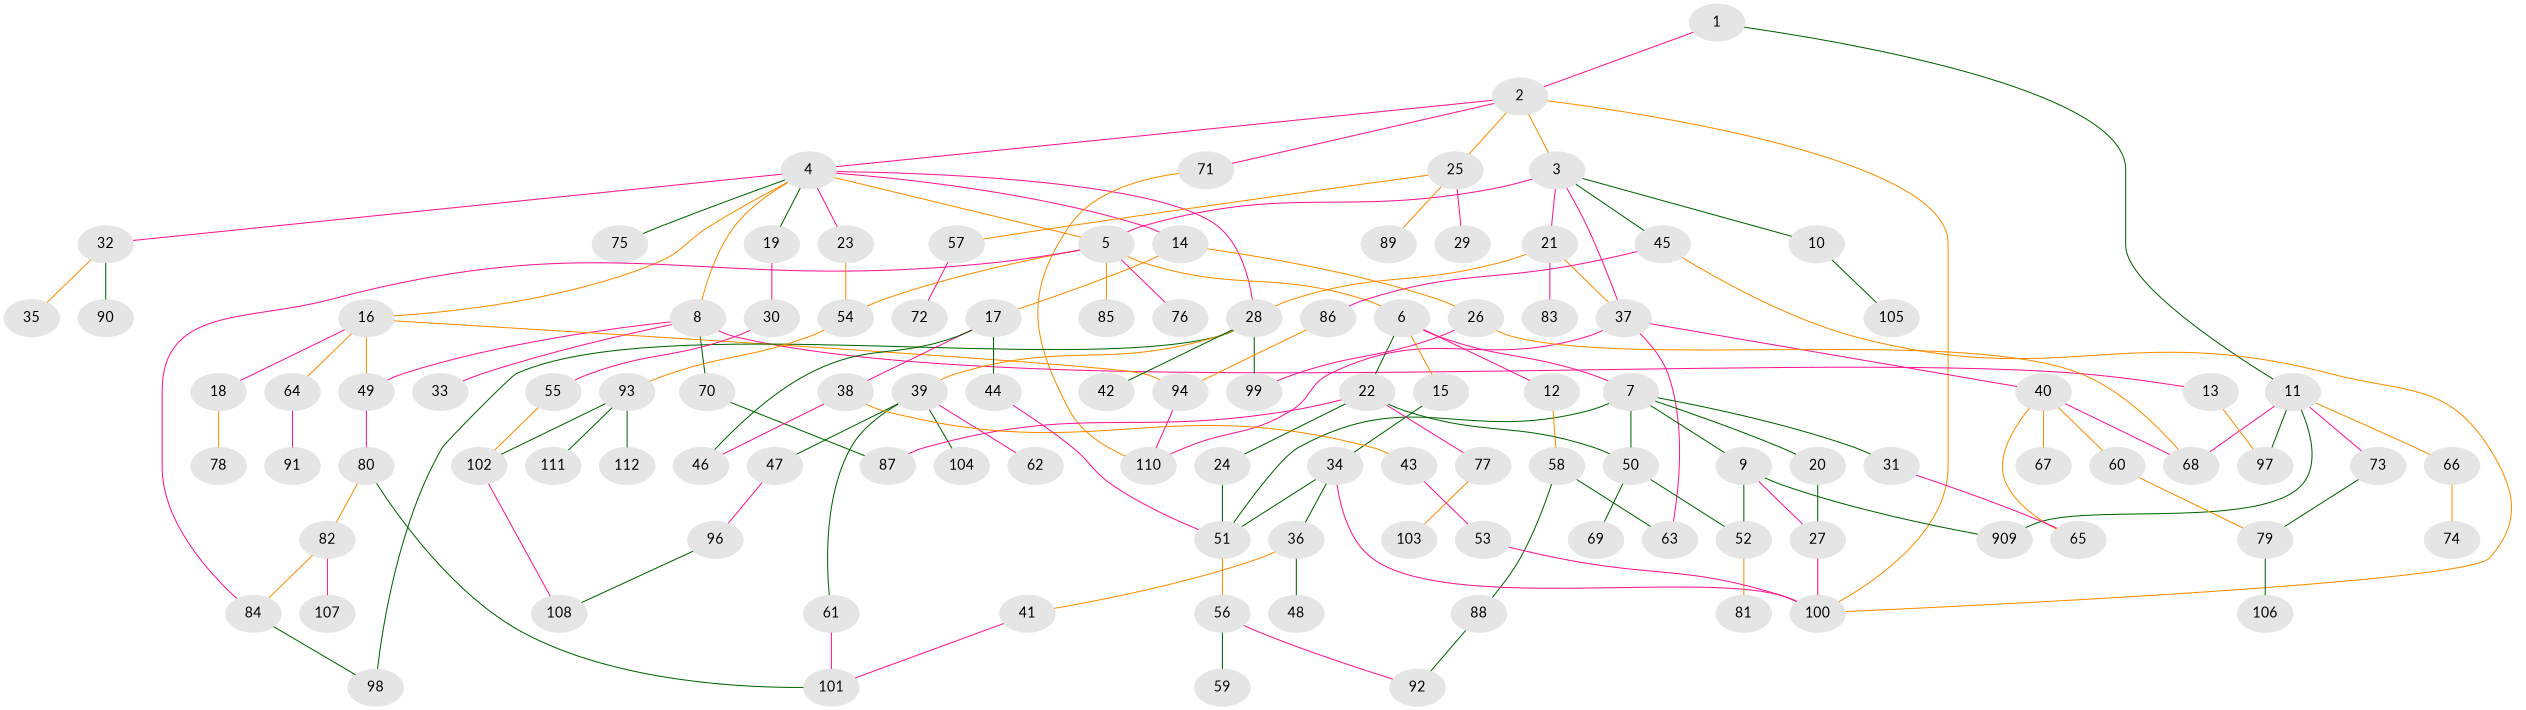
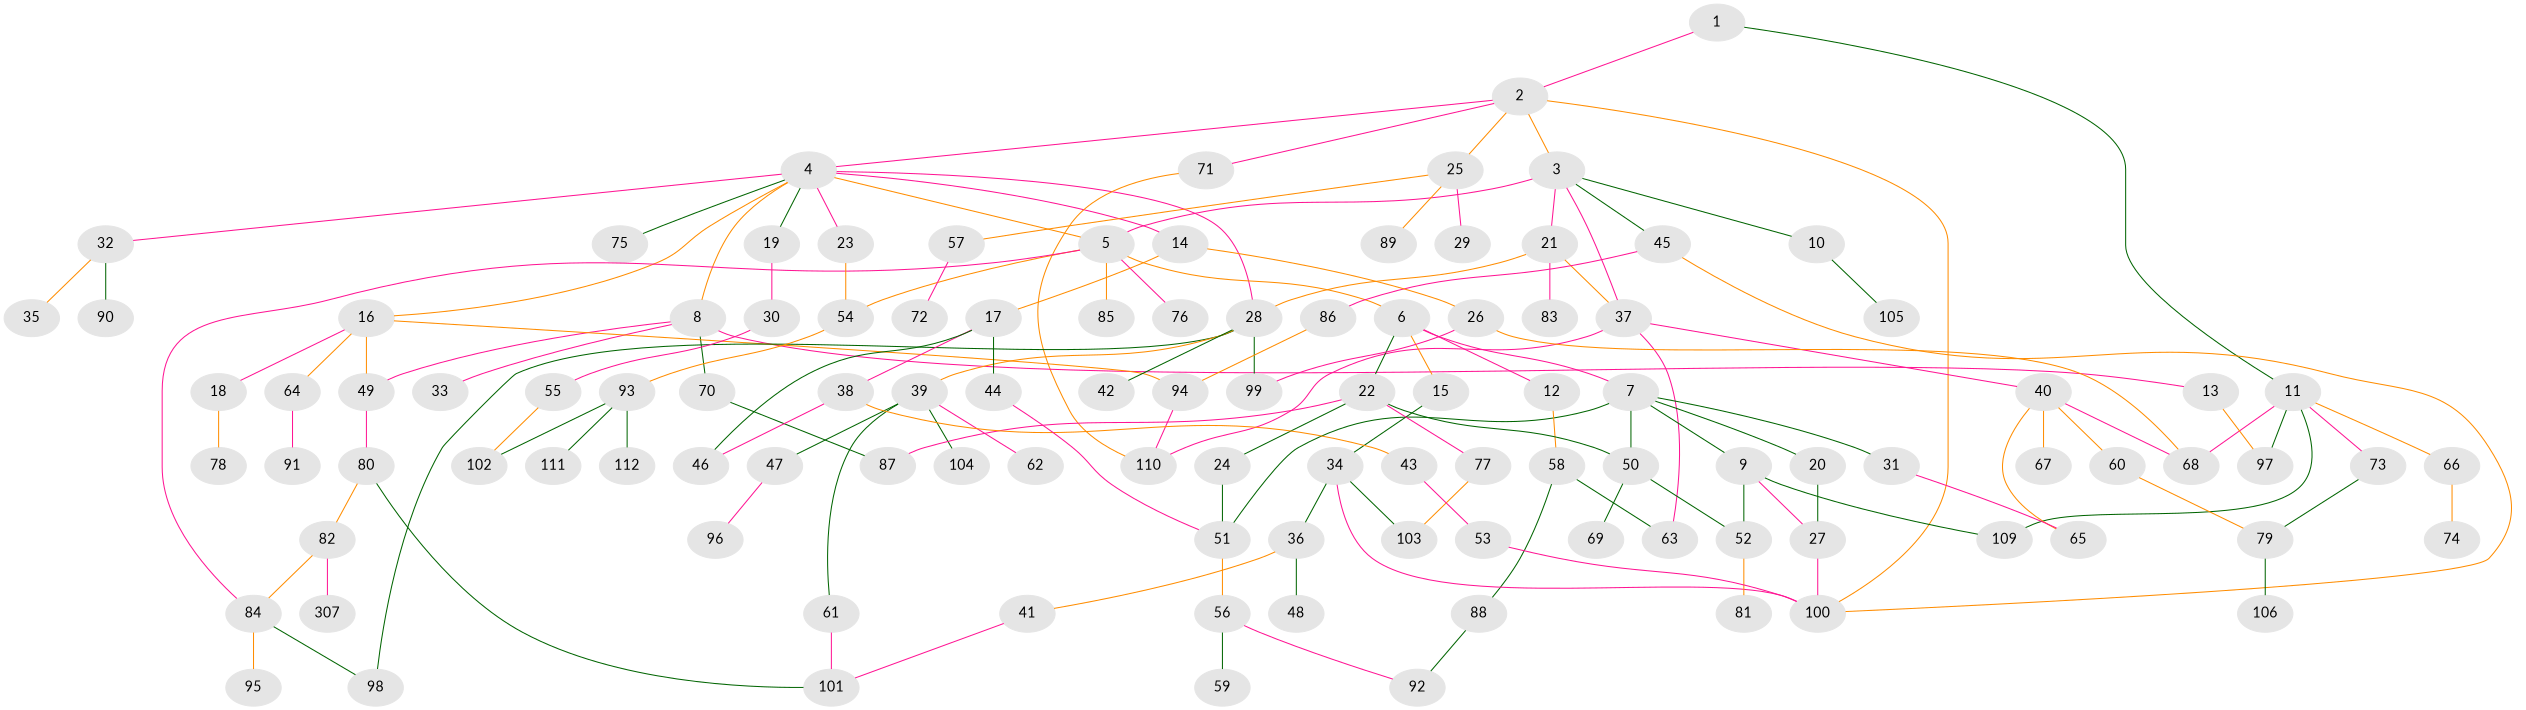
(1279, 503) -> (1372, 503)
(2005, 540) -> (2005, 540)
(327, 614) -> (327, 614)
(559, 614) -> none
none -> (254, 688)
